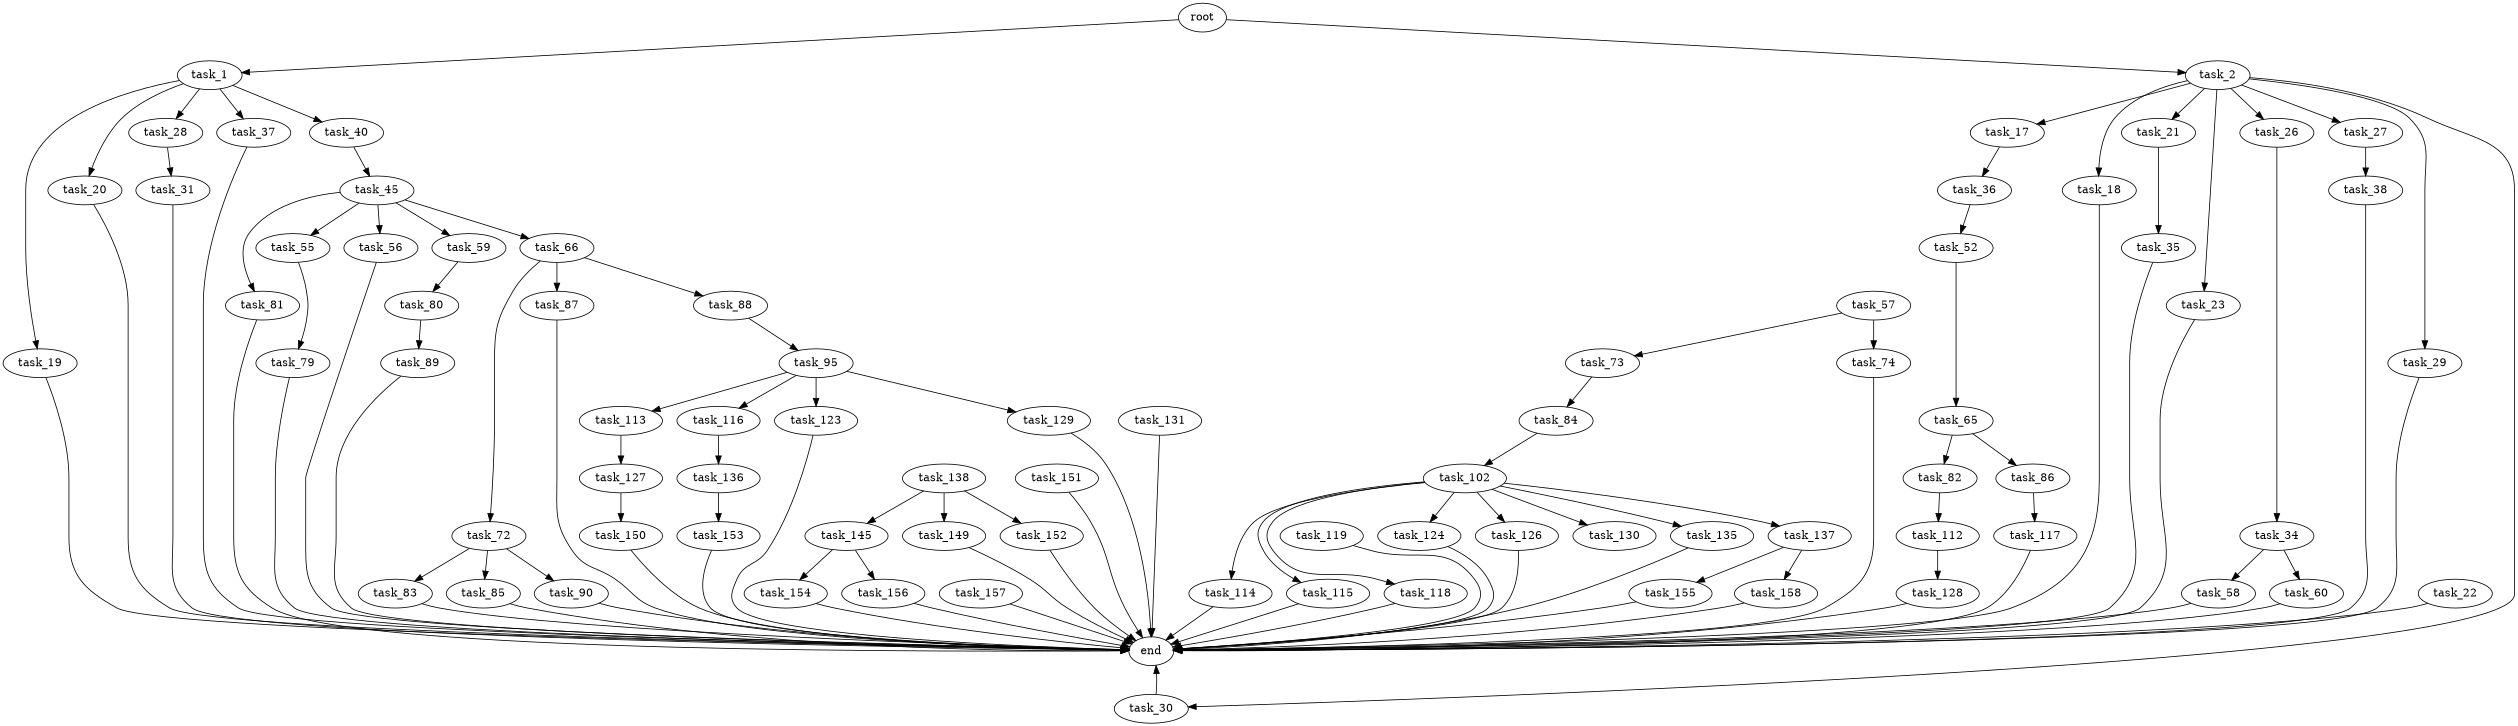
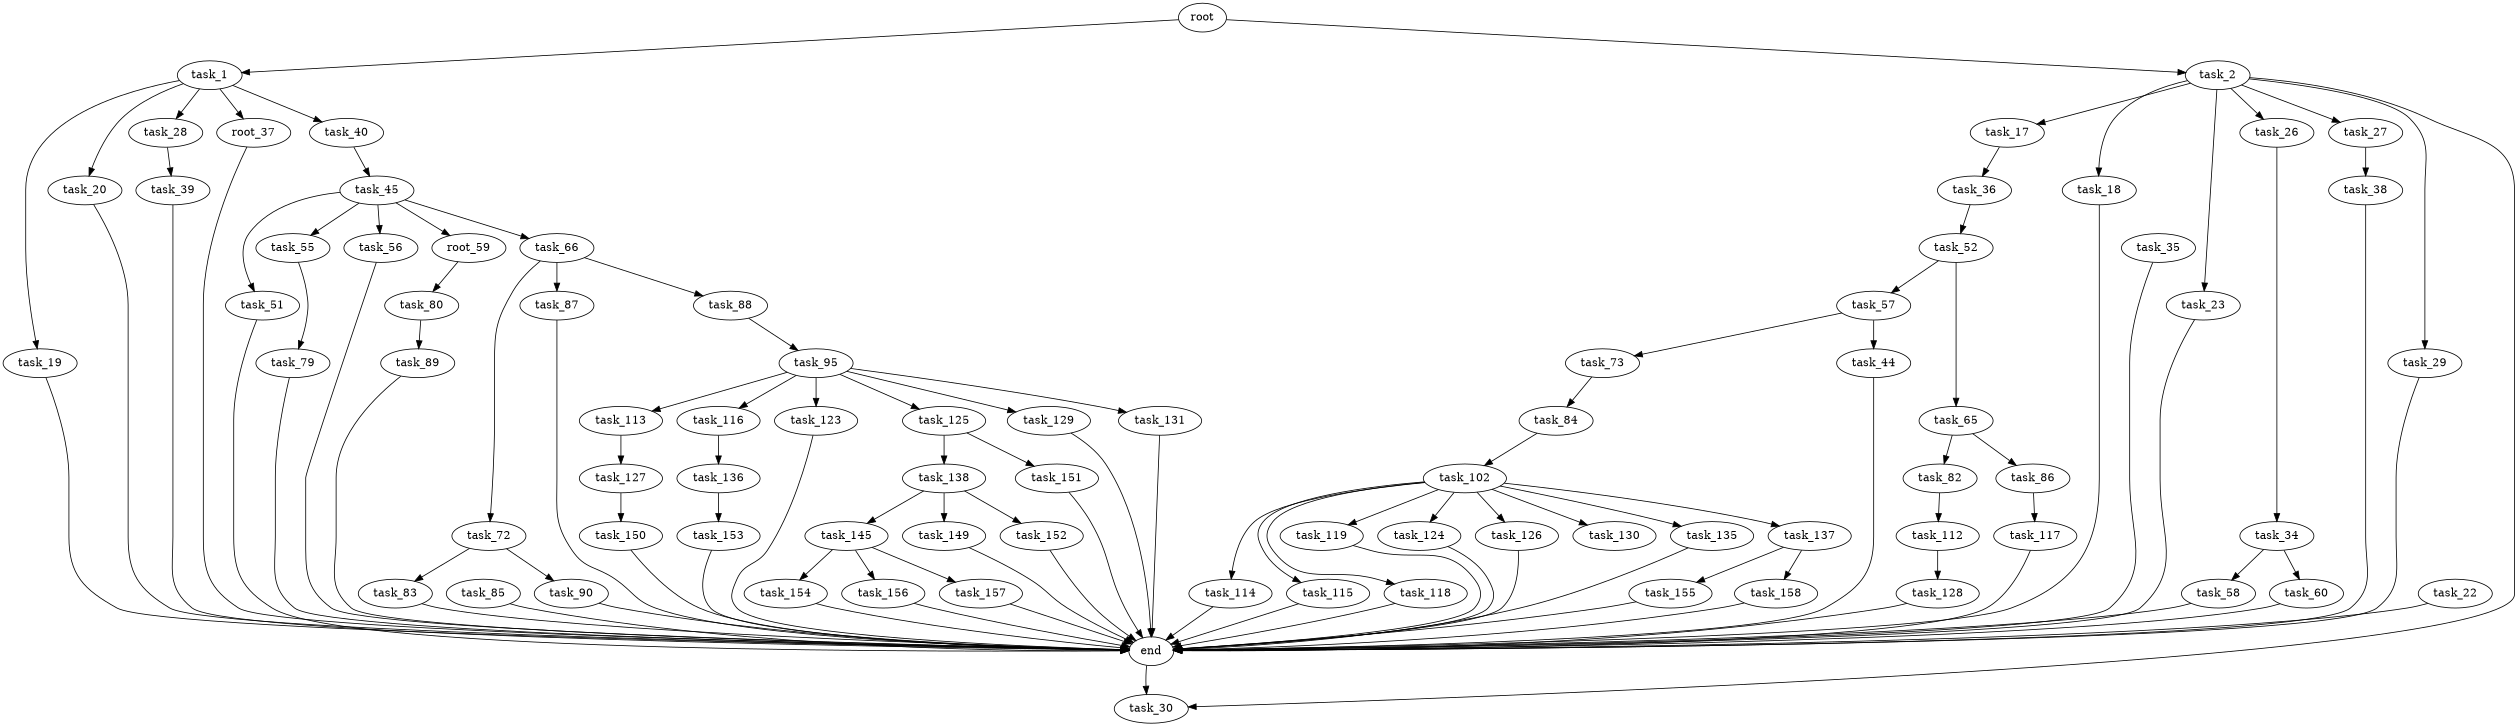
(254, 133) -> (254, 133)
(2158, 133) -> none
(173, 190) -> (173, 190)
(469, 248) -> (469, 248)
none -> (1918, 274)
(263, 306) -> (263, 306)
(1874, 363) -> (1874, 363)
none -> (985, 388)
none -> (944, 421)
none -> (1397, 506)
(487, 561) -> none
none -> (910, 563)
(1157, 684) -> (1146, 676)
